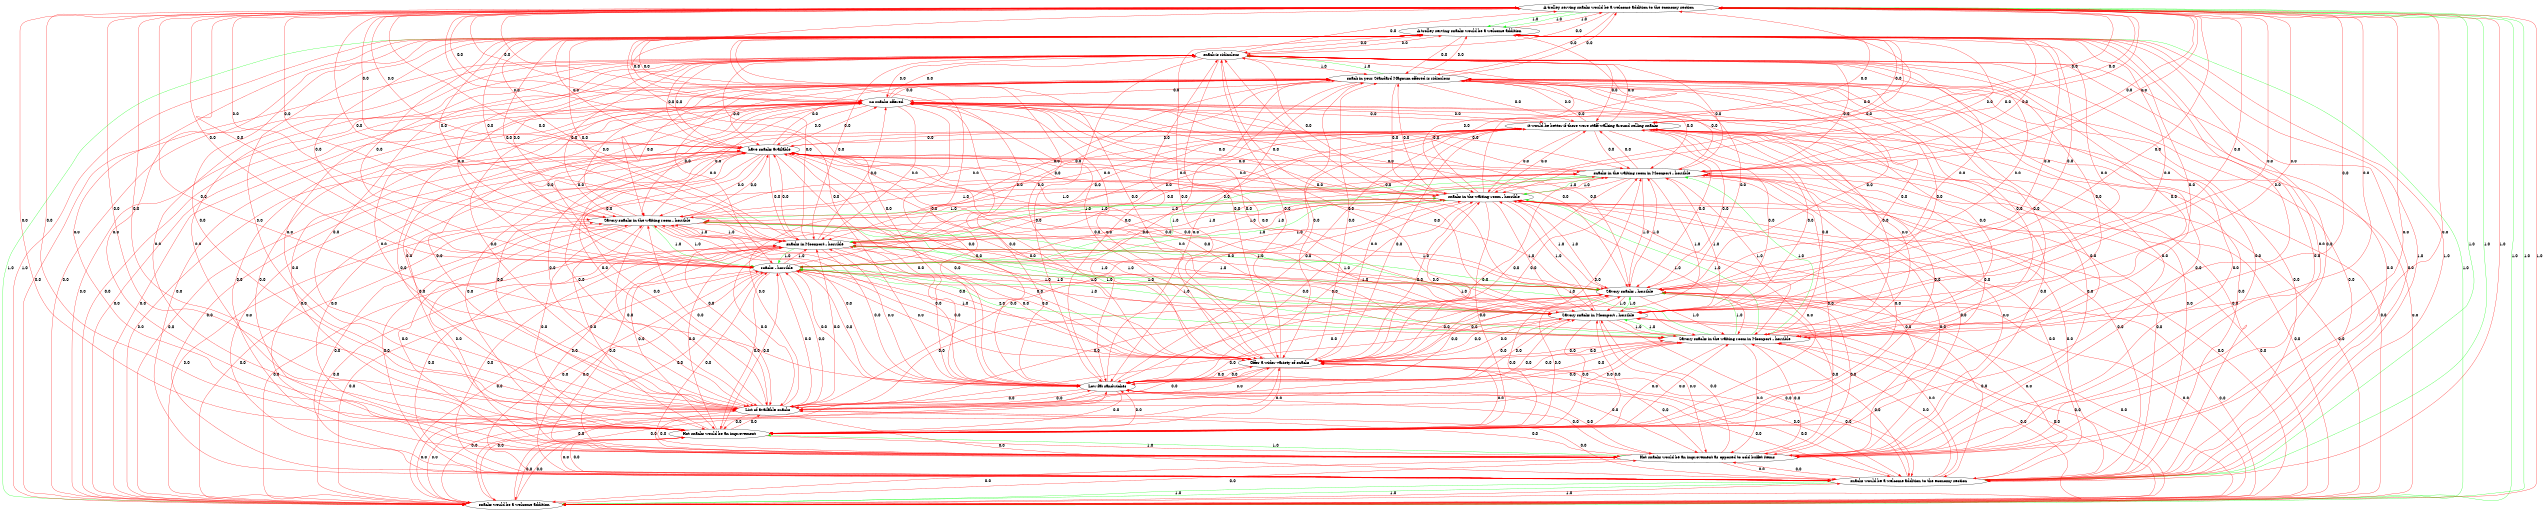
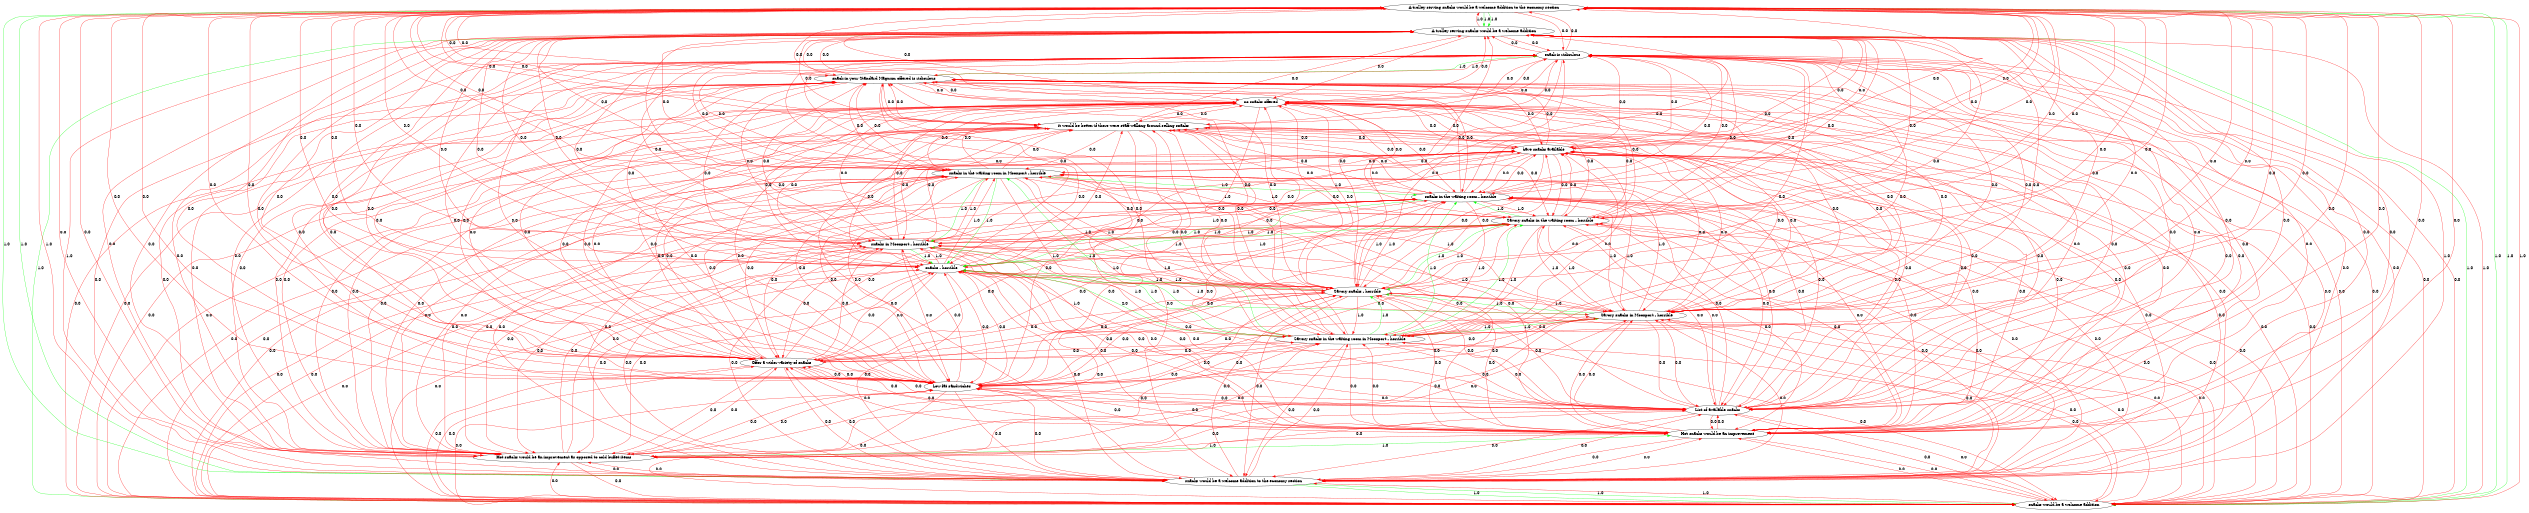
none -> (896, 65)
(1212, 221) -> (1140, 221)
(1220, 287) -> none
